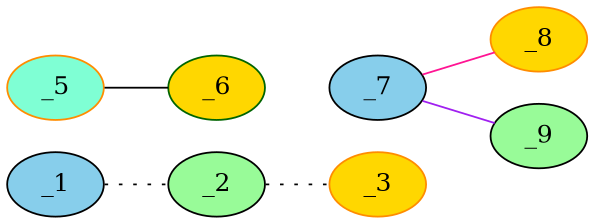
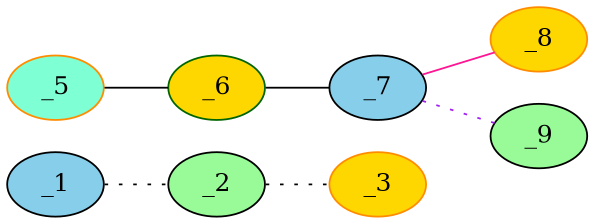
none -> (297, 88)
(459, 112) -> (459, 112)
